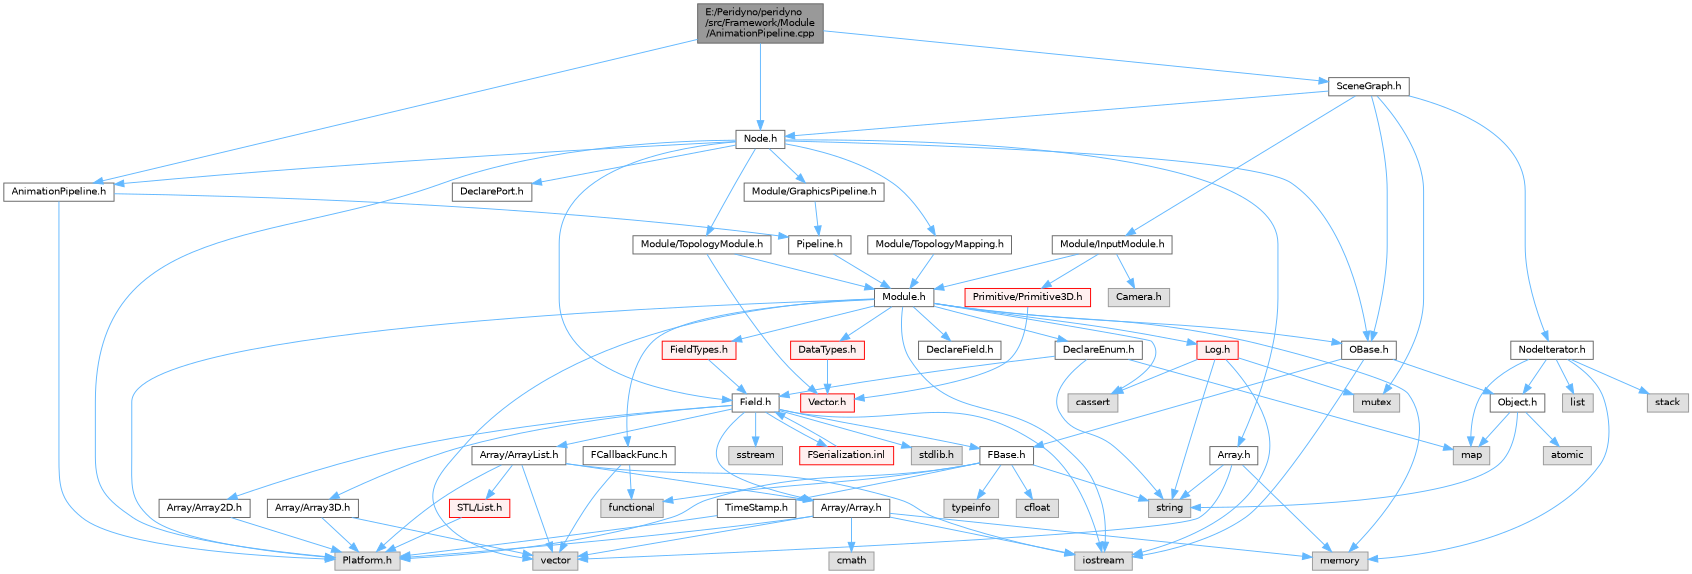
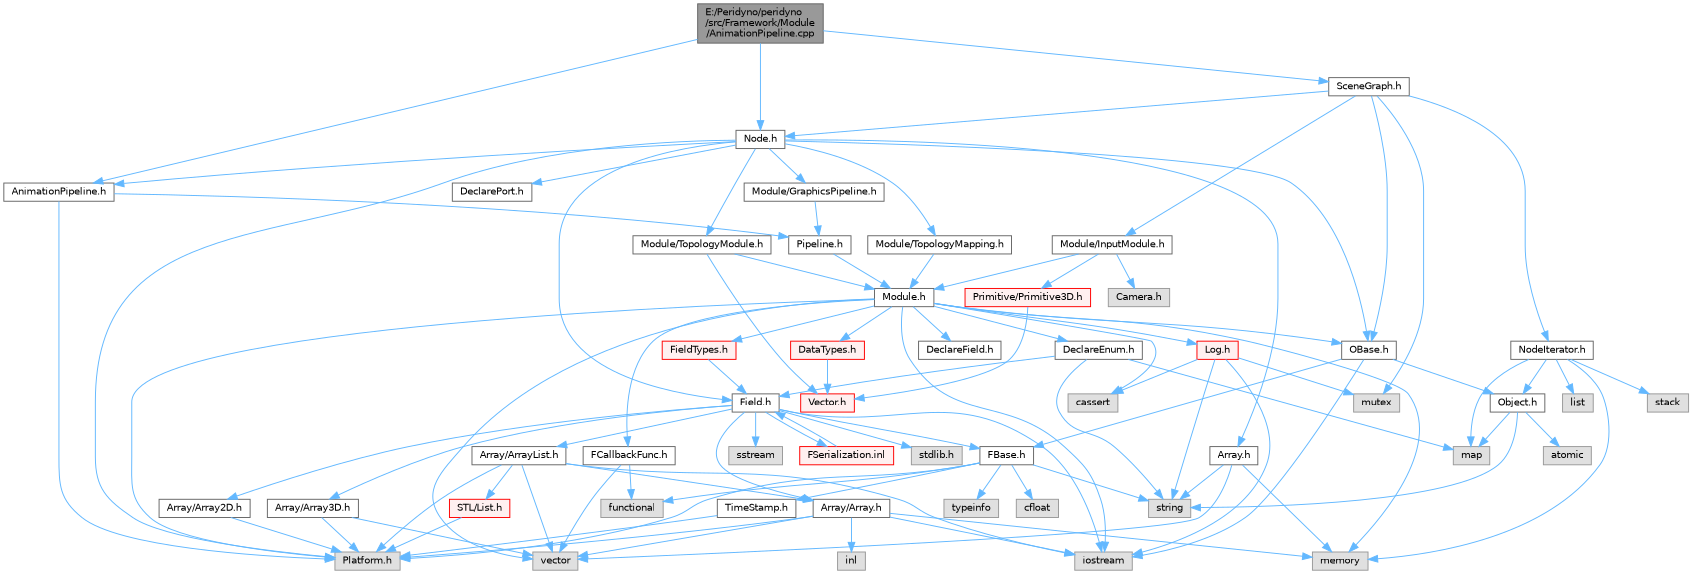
(851, 561) -> (851, 561)
